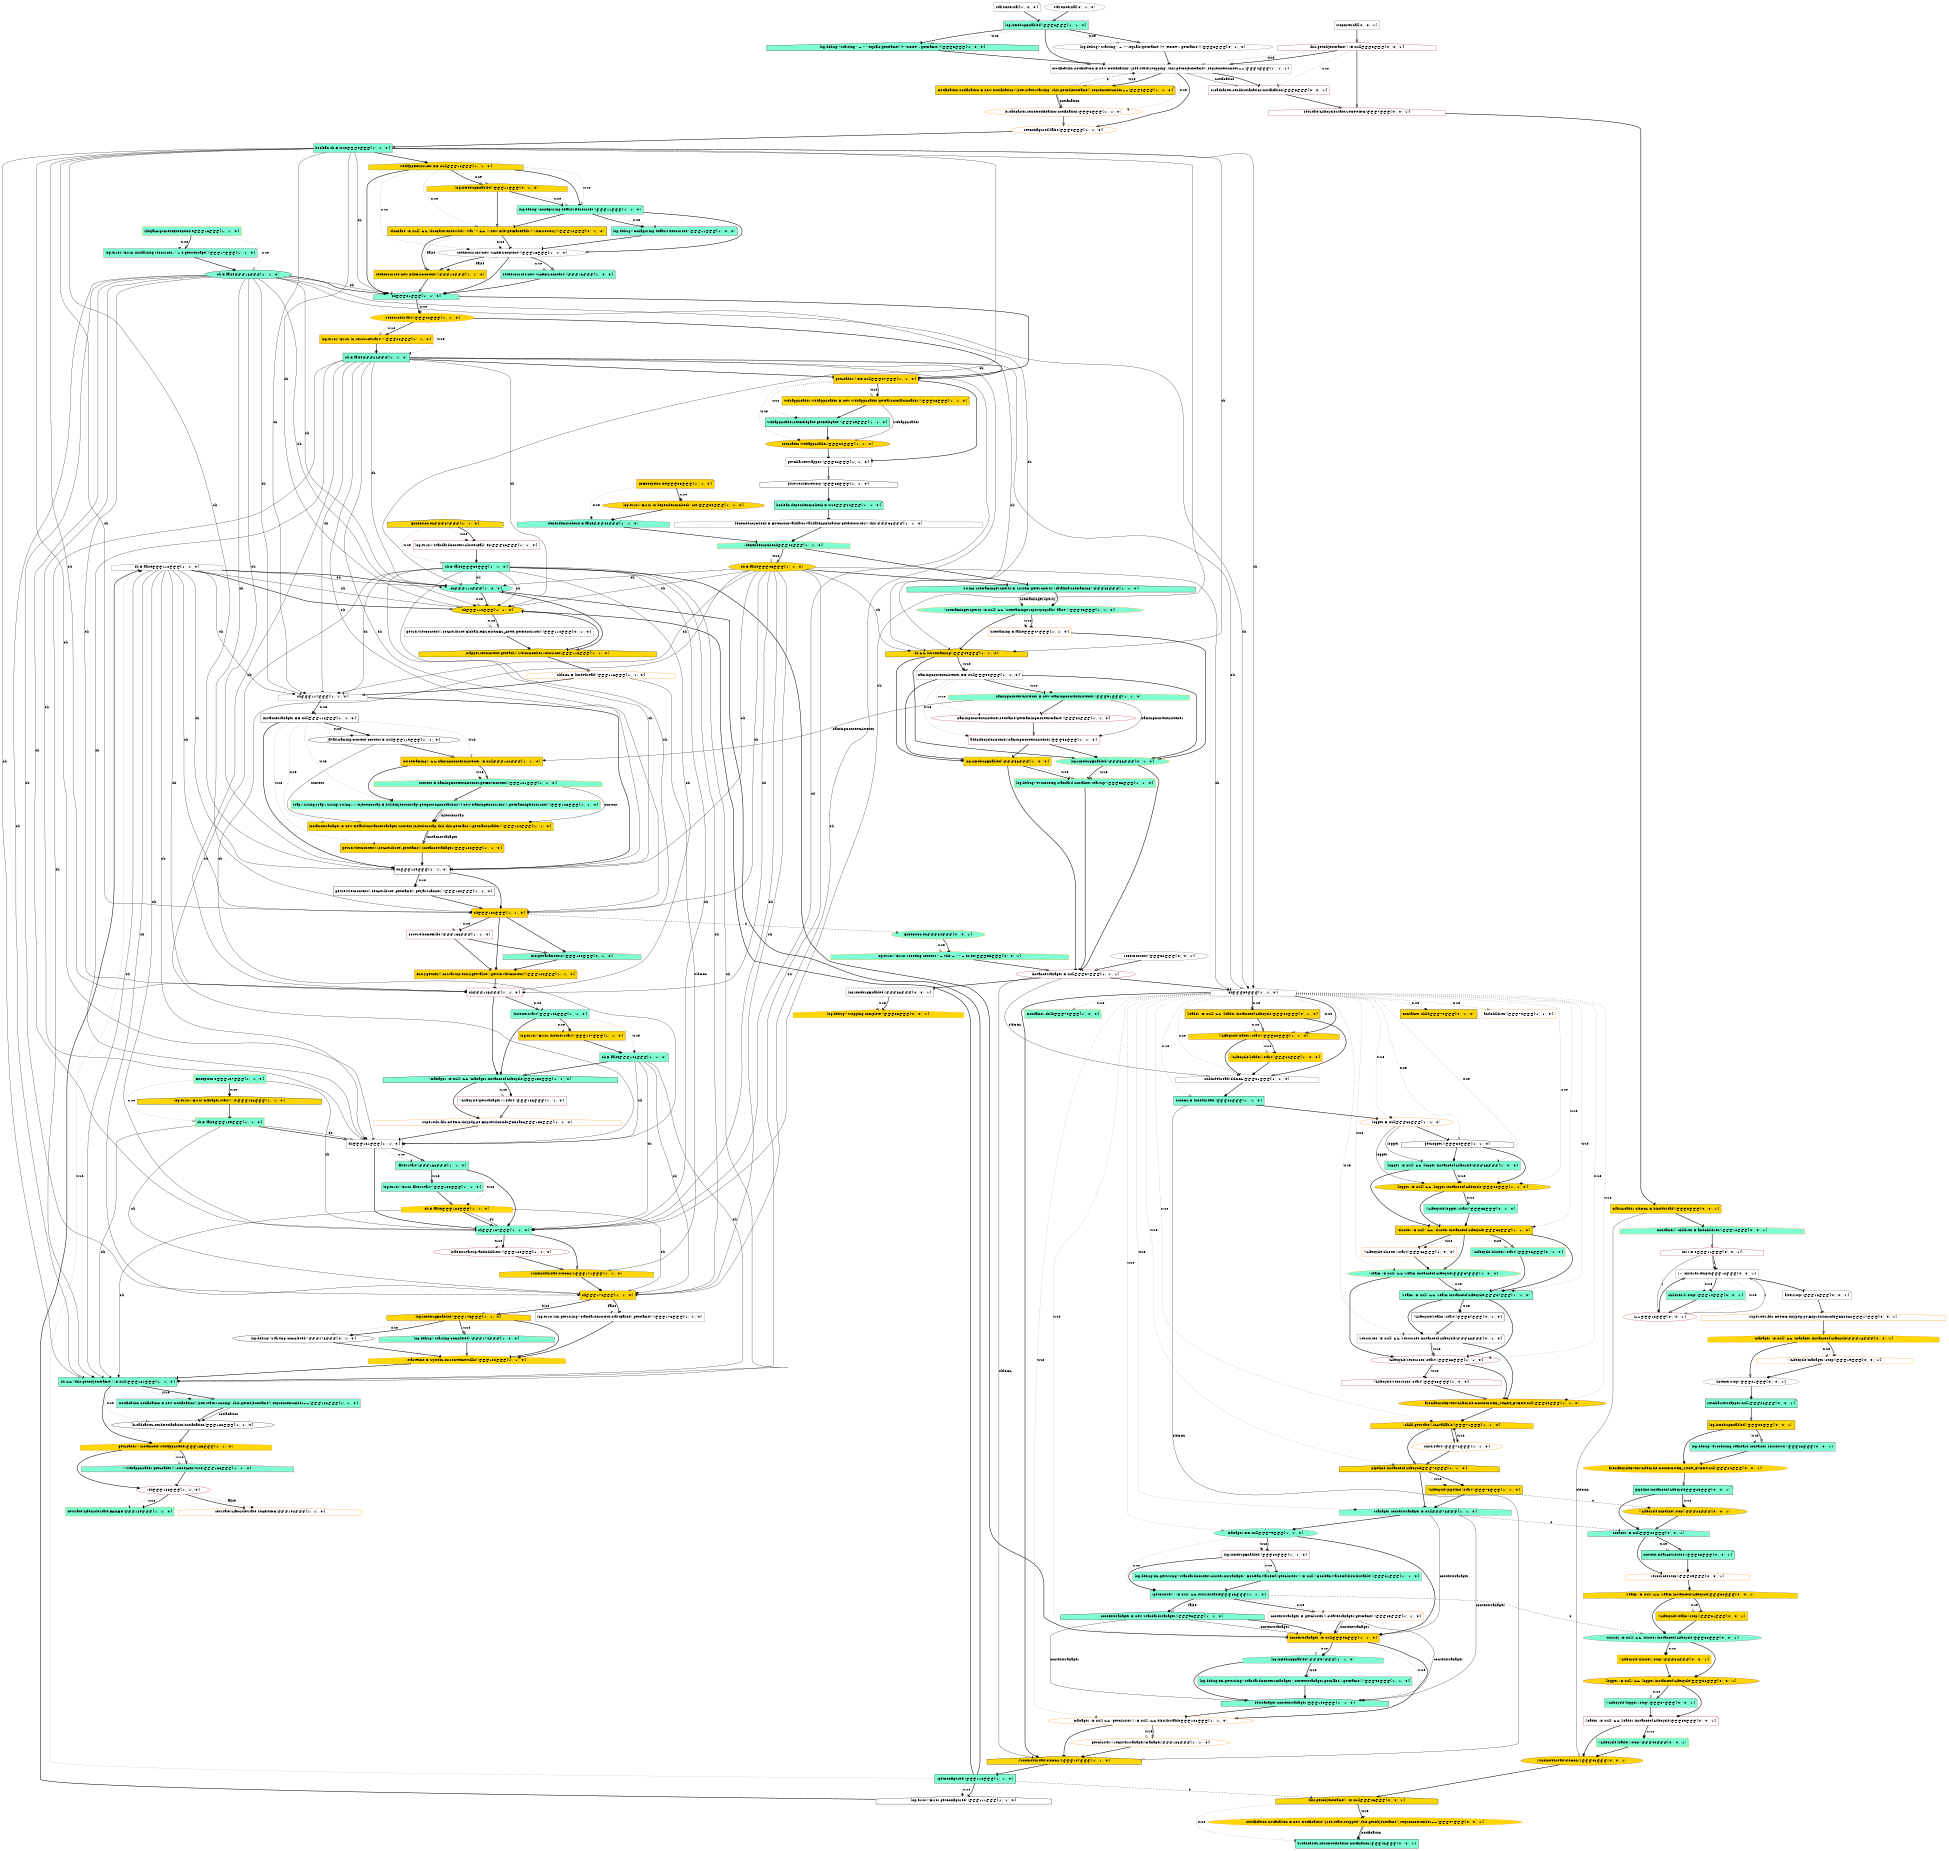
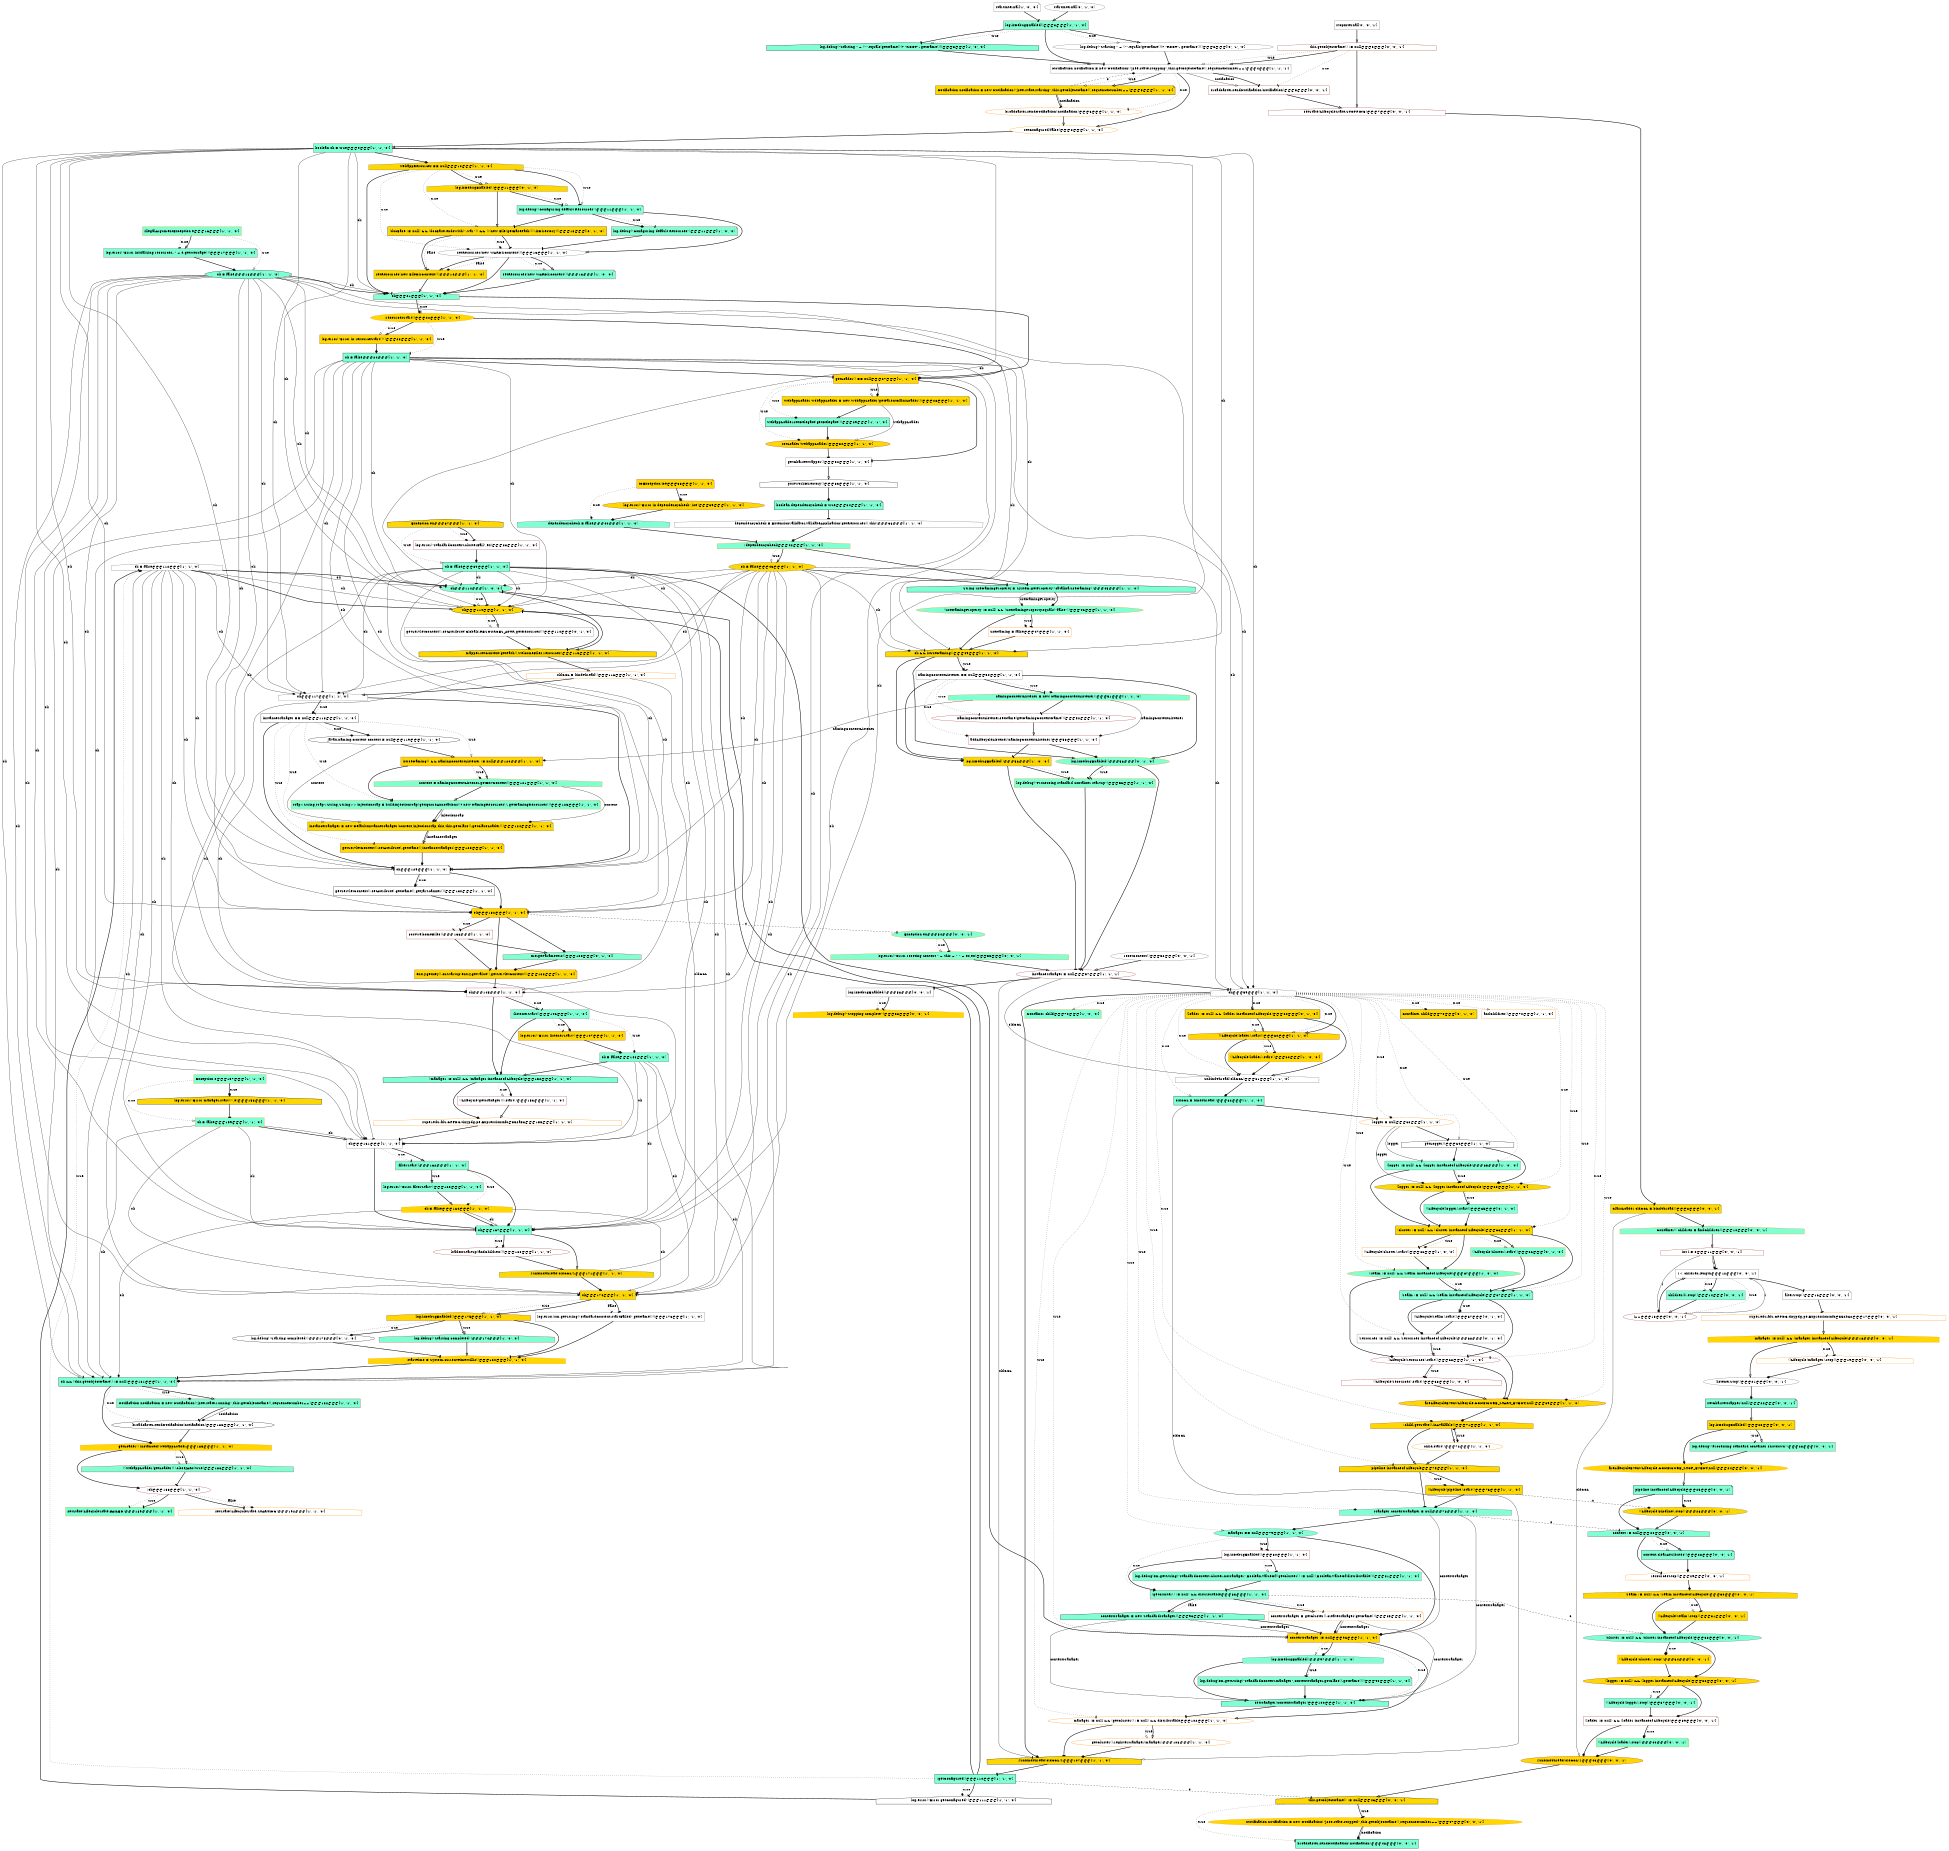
(1206, 653) -> (993, 642)
(325, 1198) -> (314, 1221)
